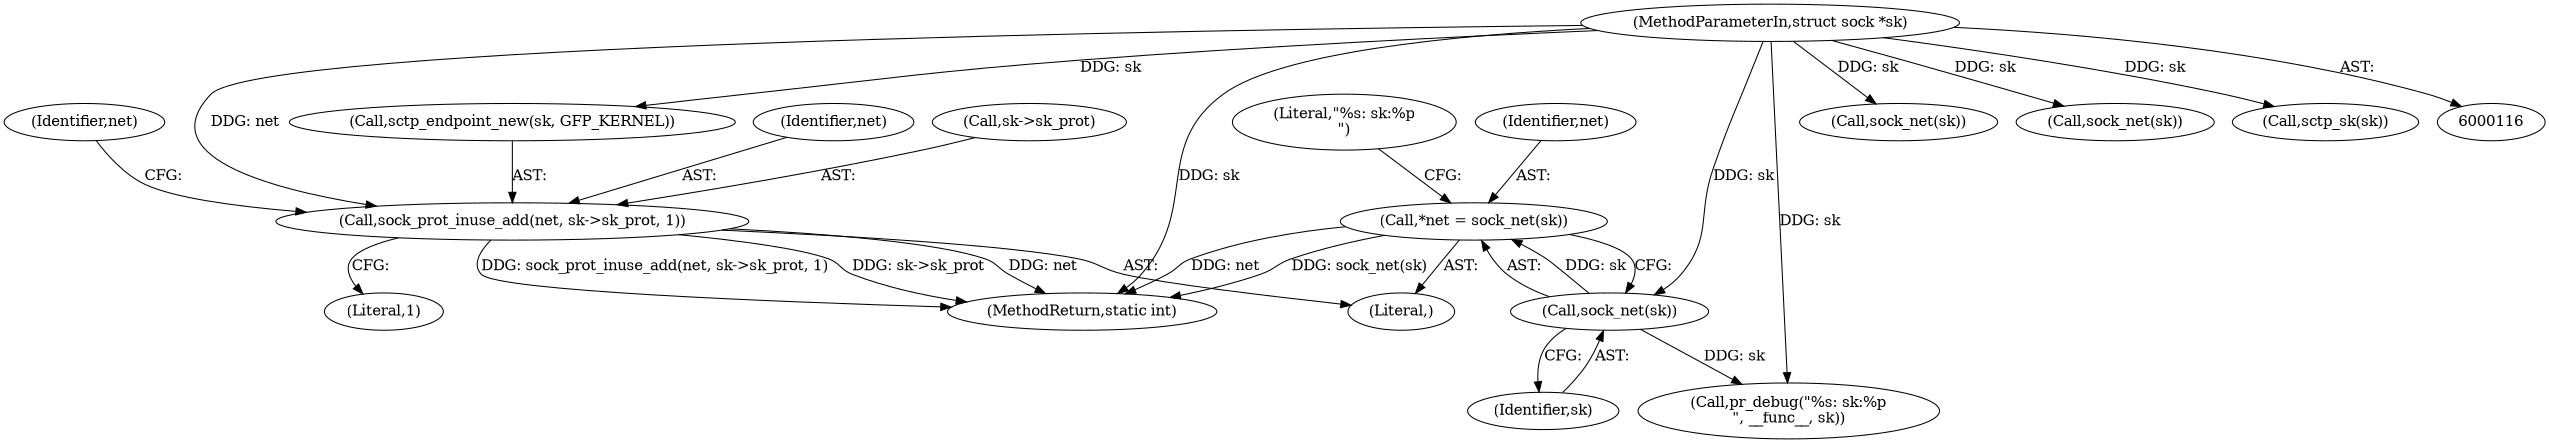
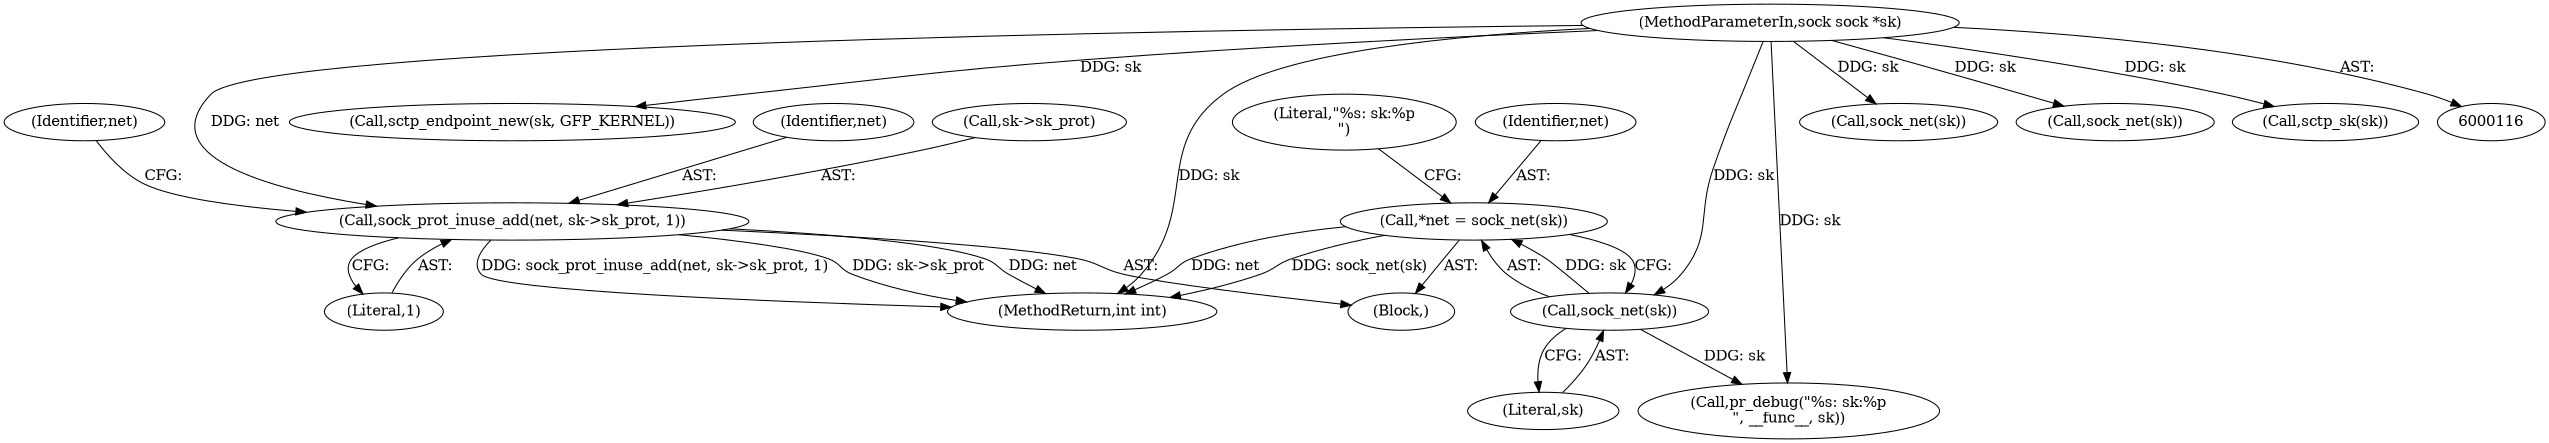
(1770, 23) -> (1770, 23)
(512, 167) -> (413, 264)
(1082, 312) -> (1082, 312)
(1401, 312) -> (1401, 312)
(1543, 411) -> (1543, 411)
